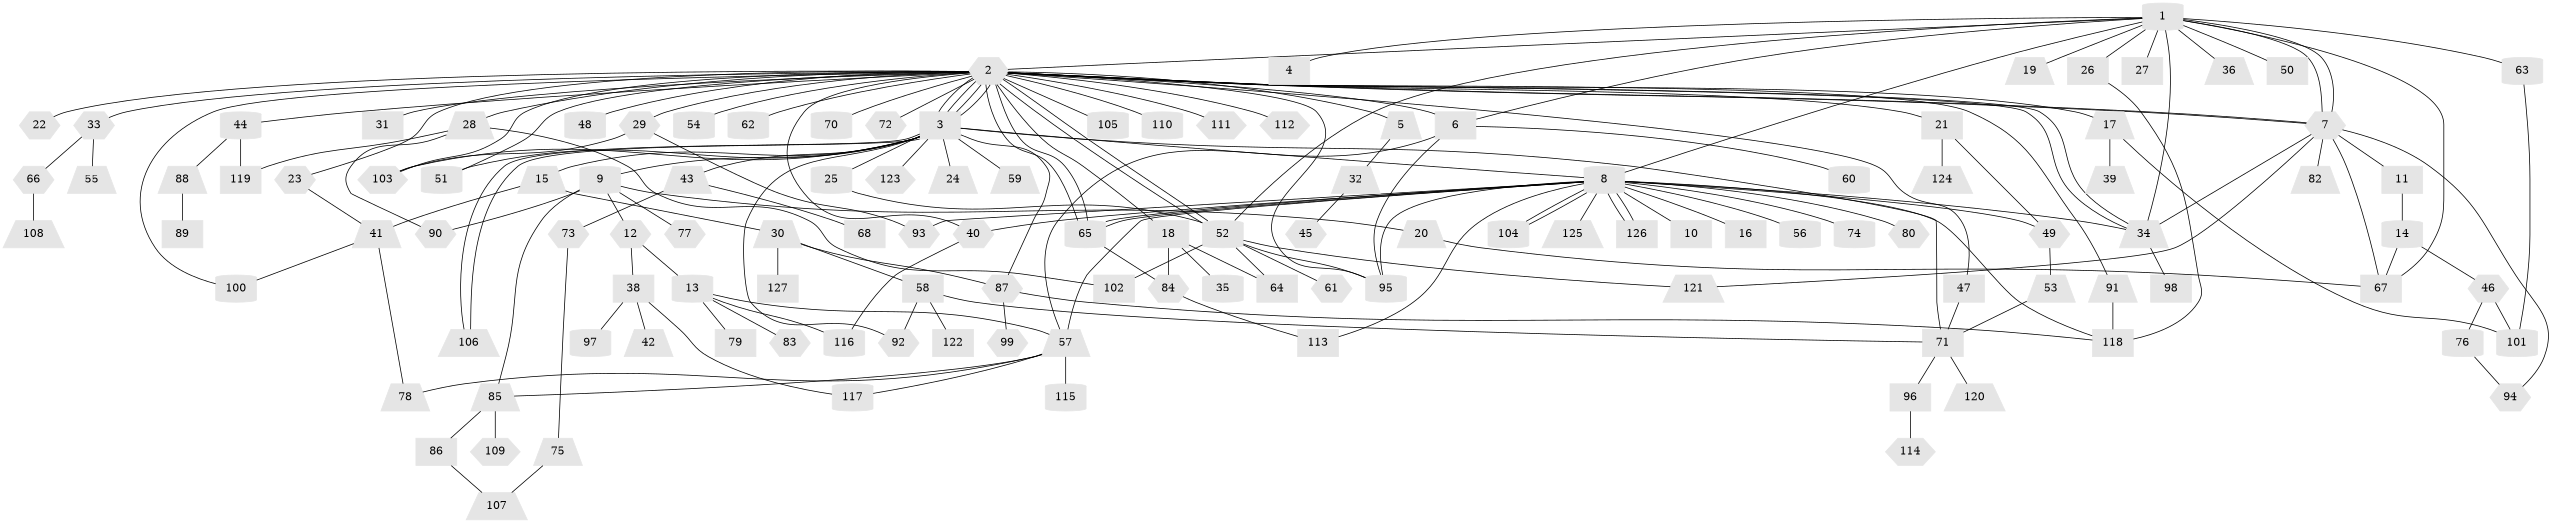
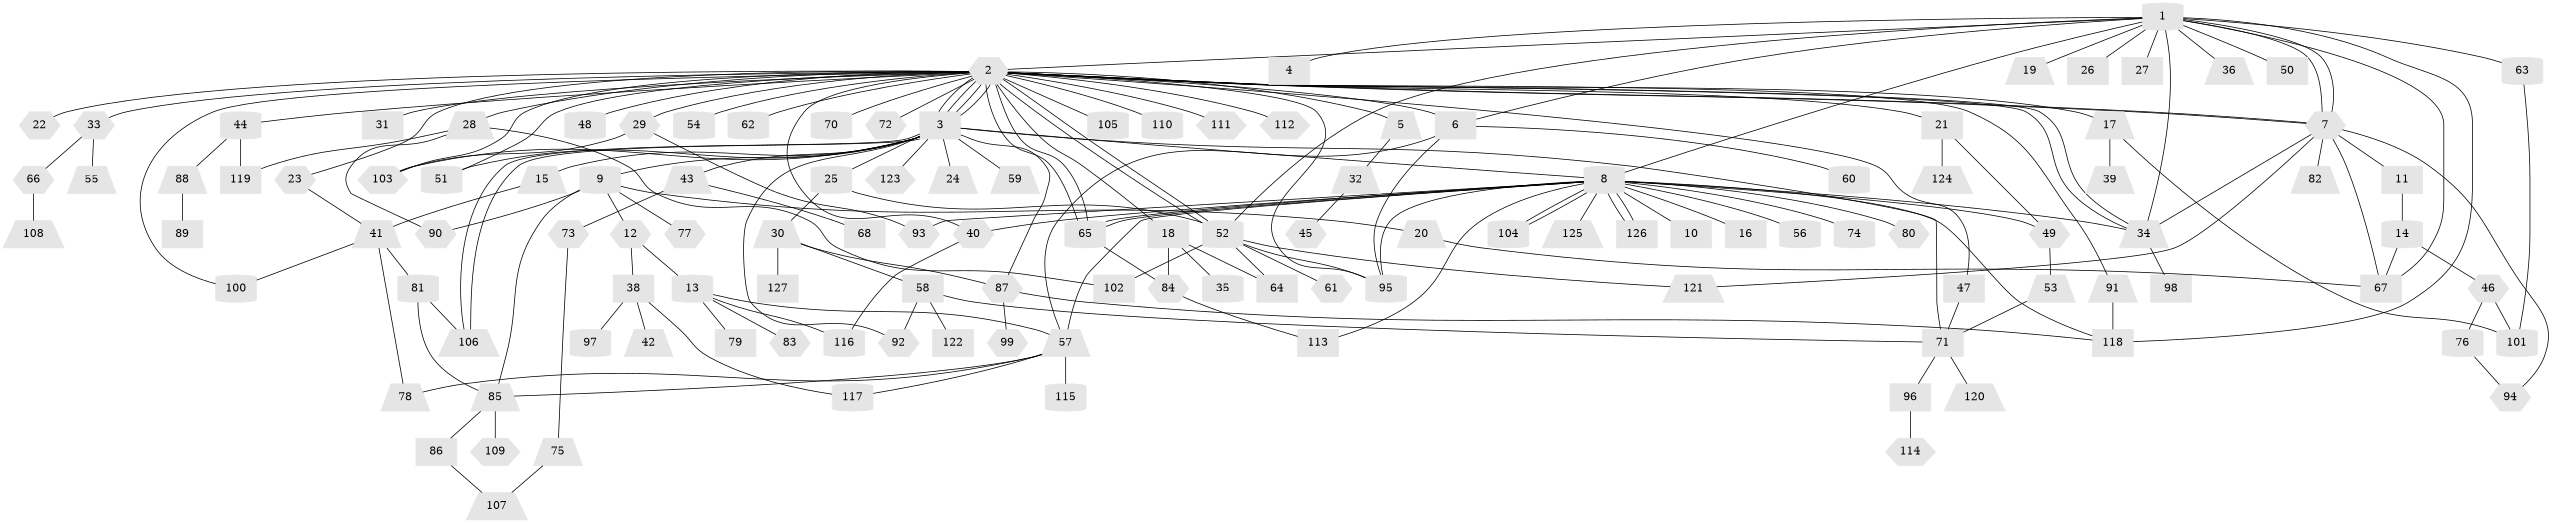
(663, 211) -> (805, 207)
(2189, 219) -> (2473, 182)
none -> (418, 289)
